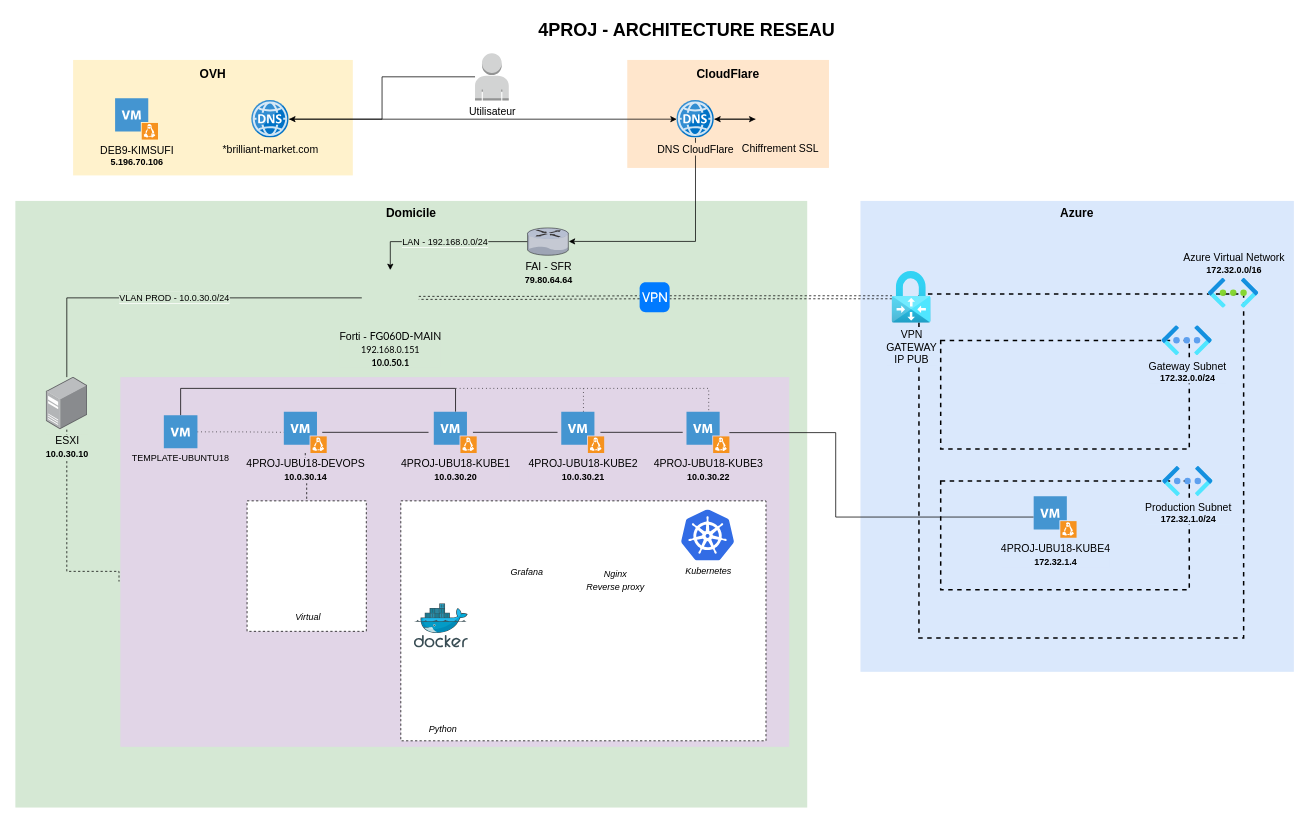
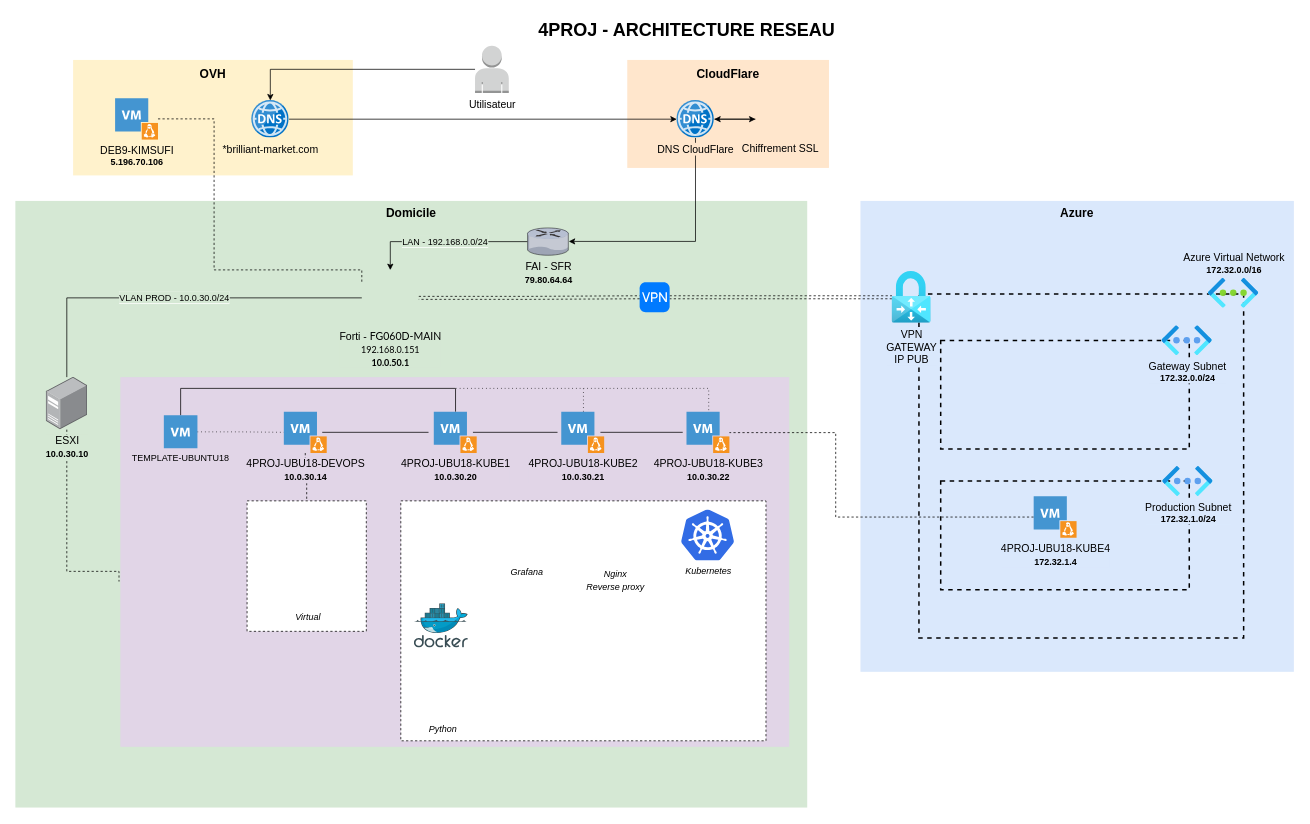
(492, 77) -> (492, 69)
none -> (214, 246)
(839, 517) -> (839, 517)
